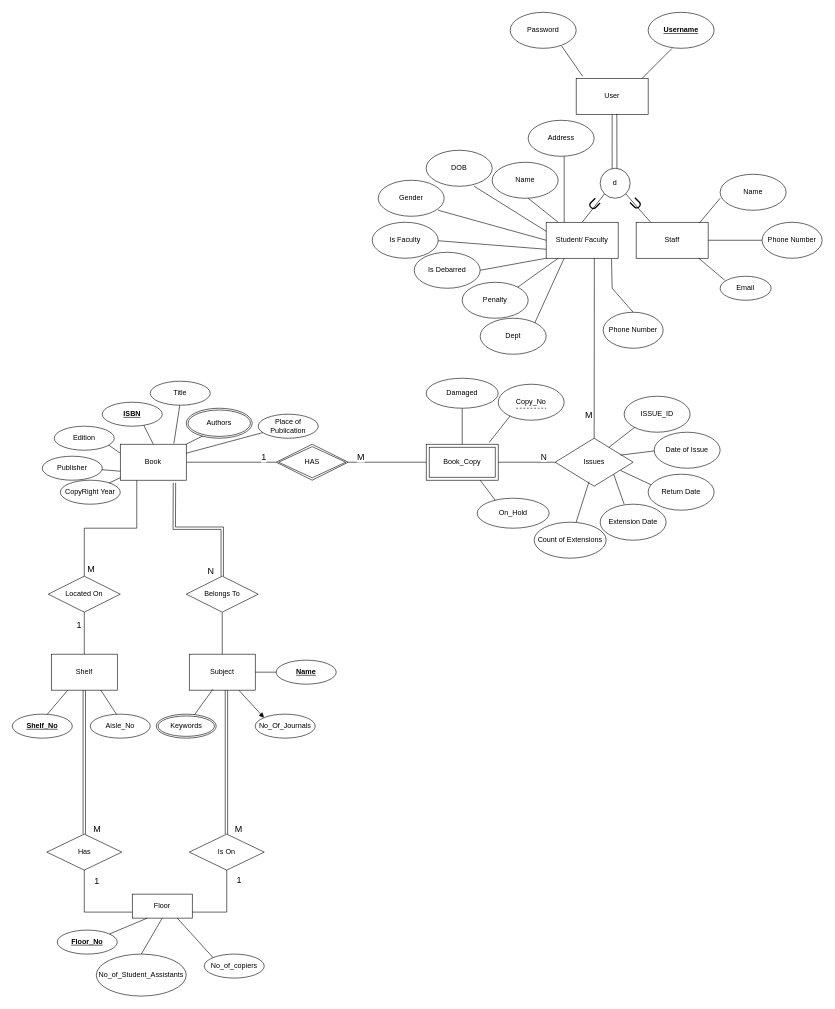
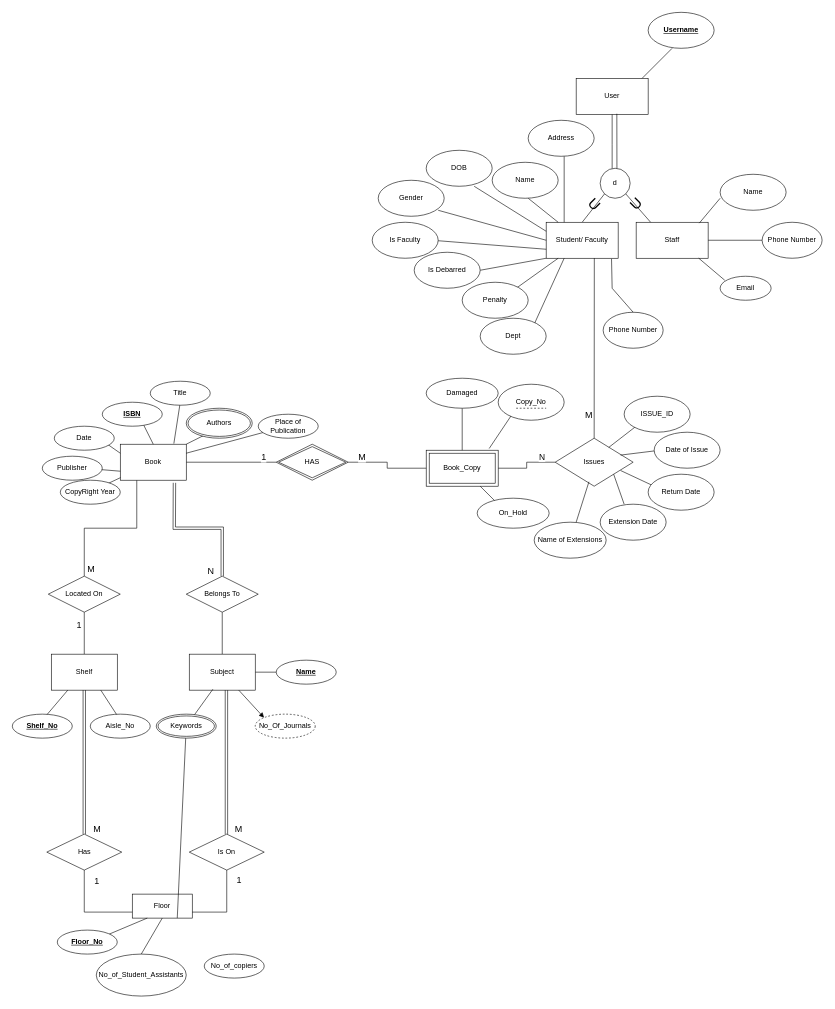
(543, 30) -> none
(572, 61) -> none
(84, 438) -> (84, 438)
(462, 462) -> (462, 468)
(570, 540) -> (570, 540)
(285, 726) -> (285, 726)
(195, 938) -> (182, 828)
